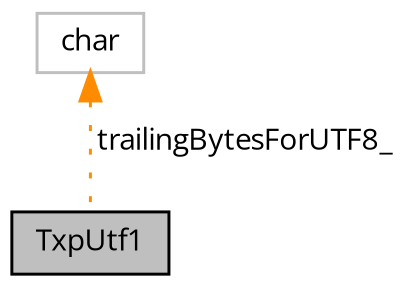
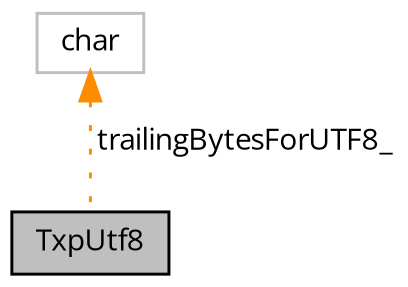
(90, 243) -> (90, 243)
